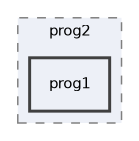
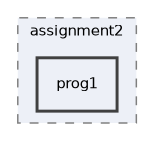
(70, 32) -> (77, 32)
